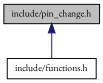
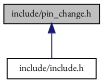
(52, 69) -> (52, 69)
